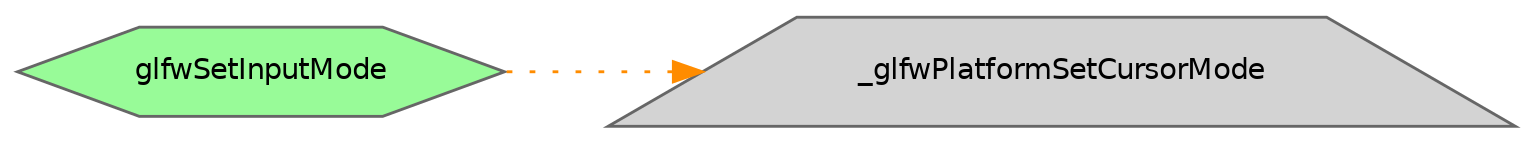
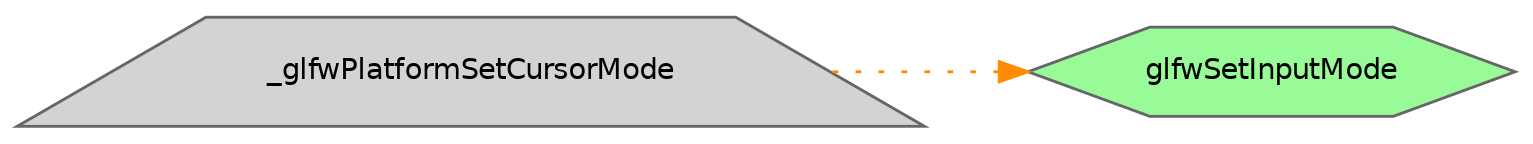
(589, 72) -> (915, 72)
